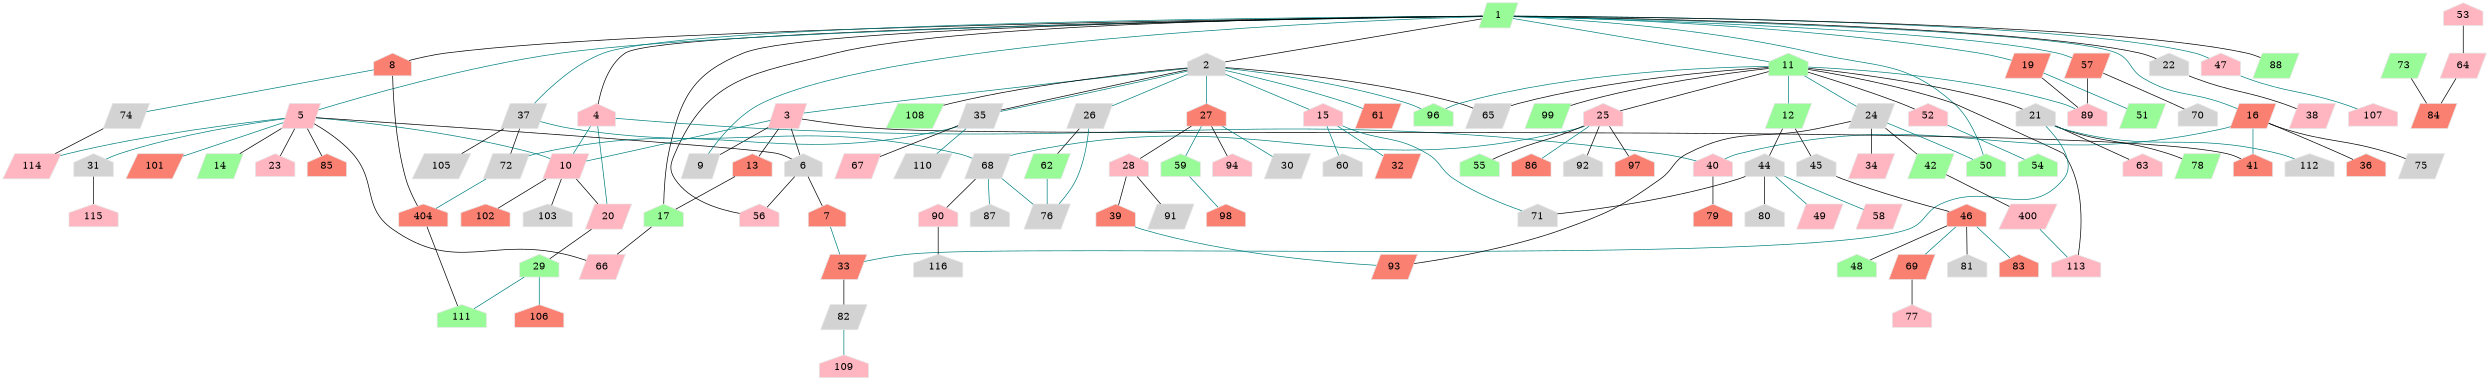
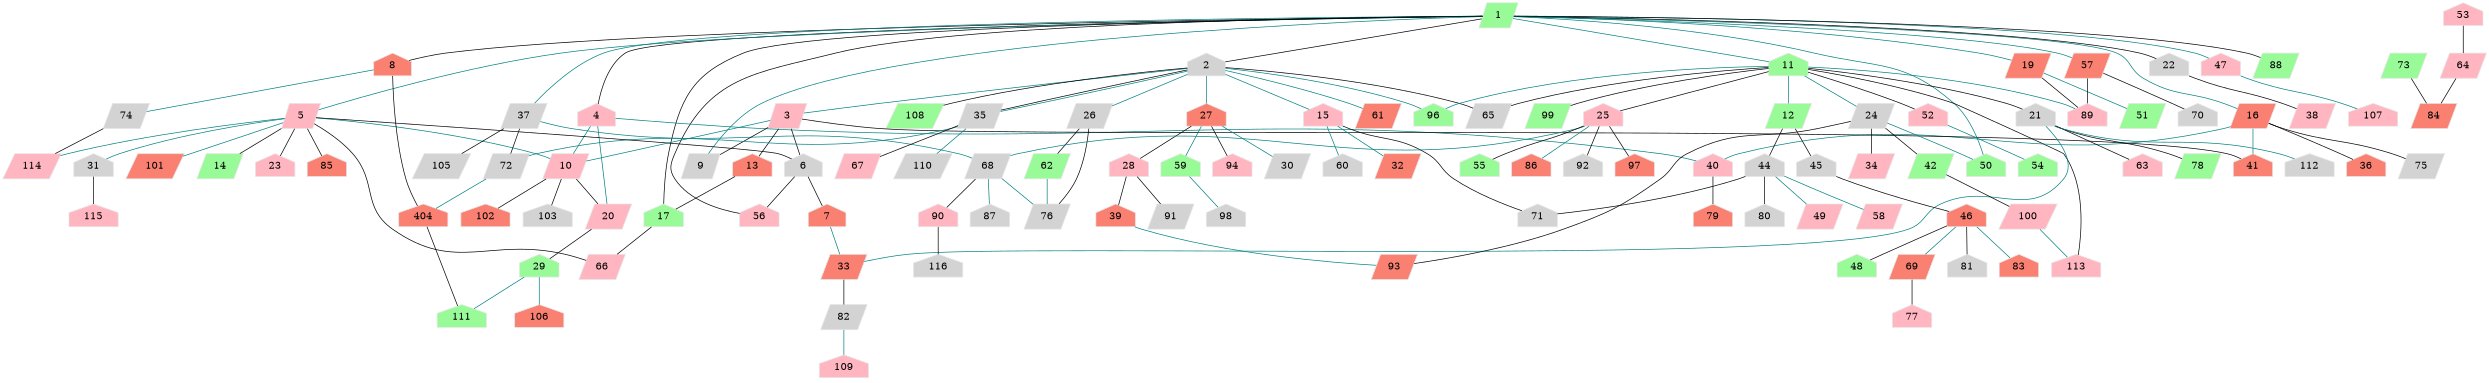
(1436, 161) -> (1436, 161)
(1080, 169) -> (1080, 169)
(1226, 217) -> (1226, 217)
(2028, 217) -> (2028, 217)
